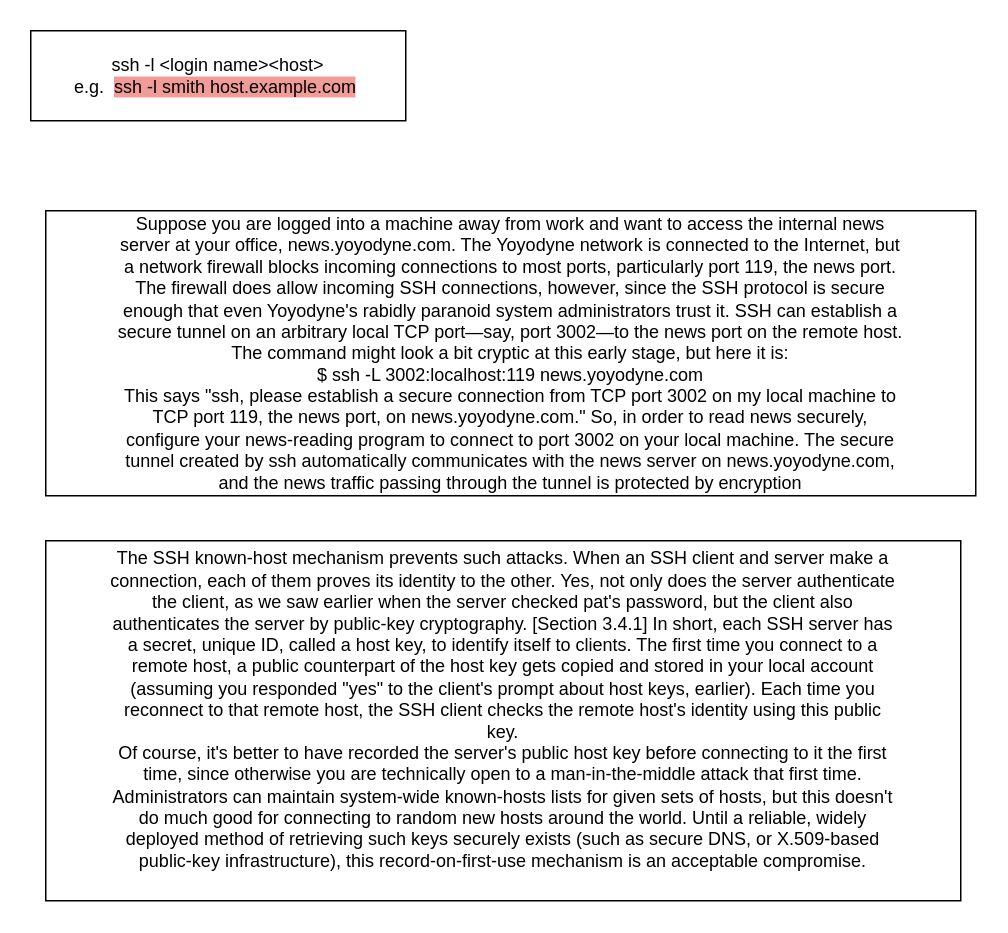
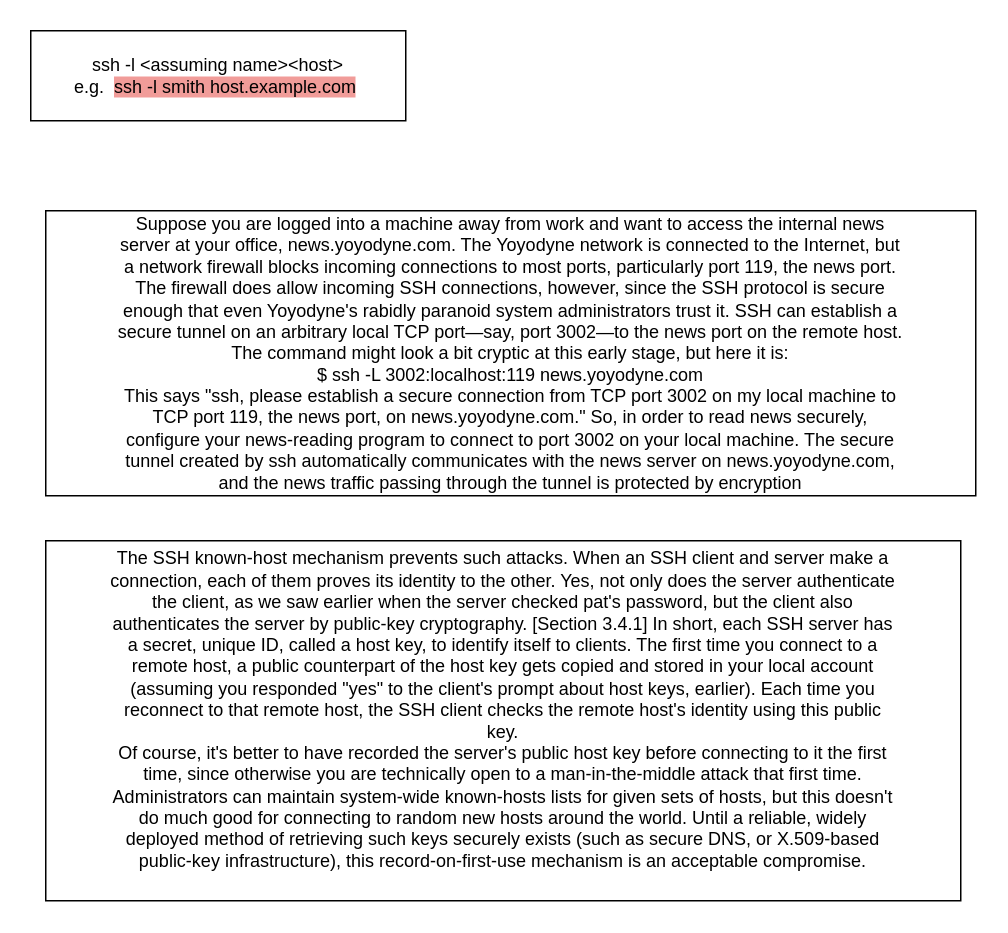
(218, 76) -> (218, 76)
